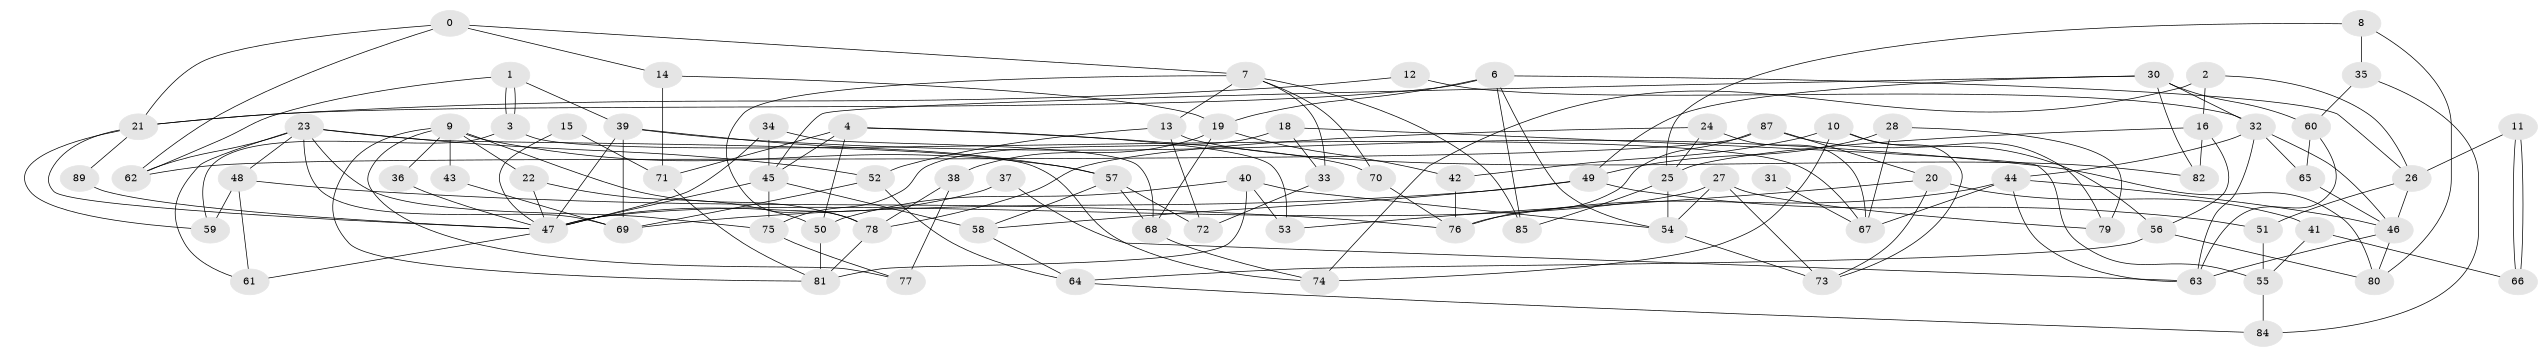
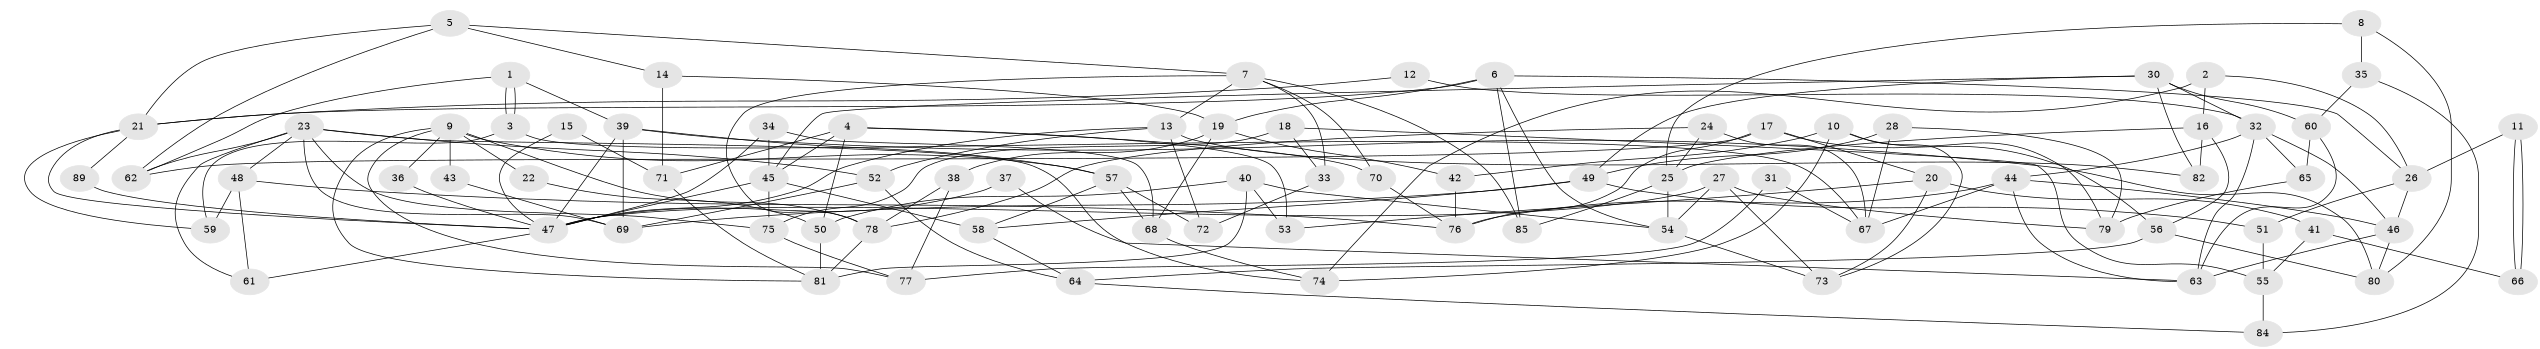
(450, 23) -> (450, 23)
(1767, 127) -> (1767, 127)
(539, 204) -> (854, 164)
(2350, 204) -> (2173, 205)
none -> (1461, 262)
